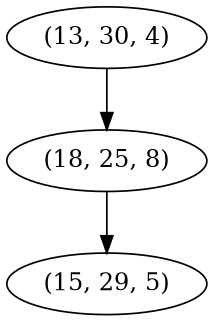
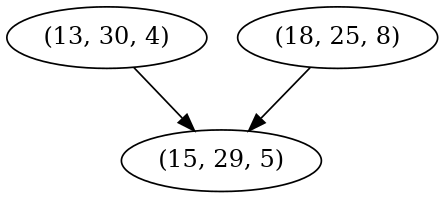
(107, 91) -> (158, 93)
